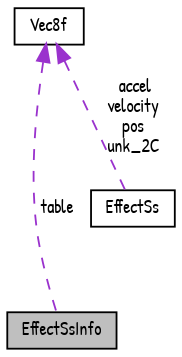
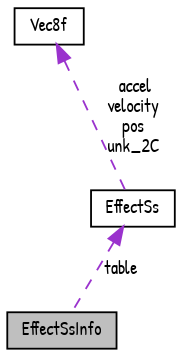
(34, 189) -> (93, 278)
